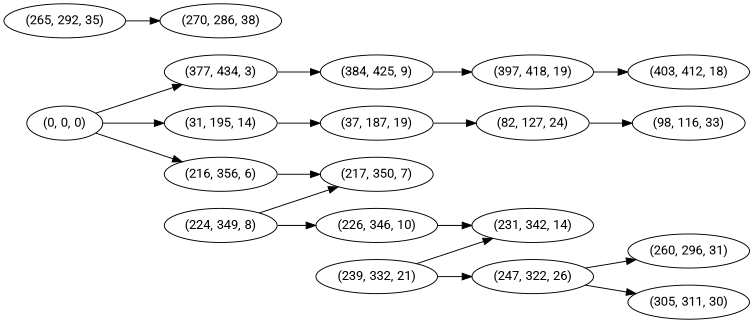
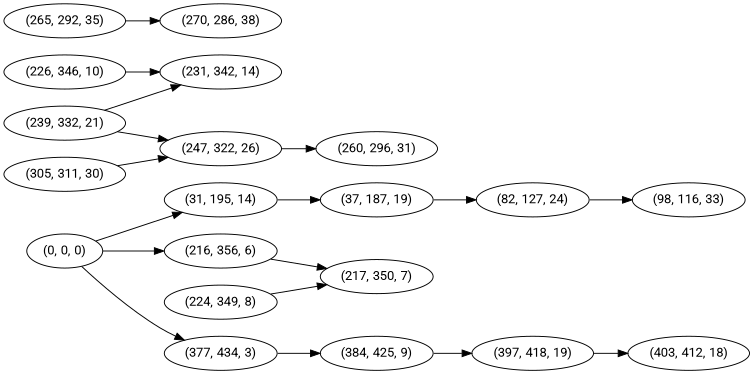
(292, 225) -> none
(606, 289) -> (138, 162)
